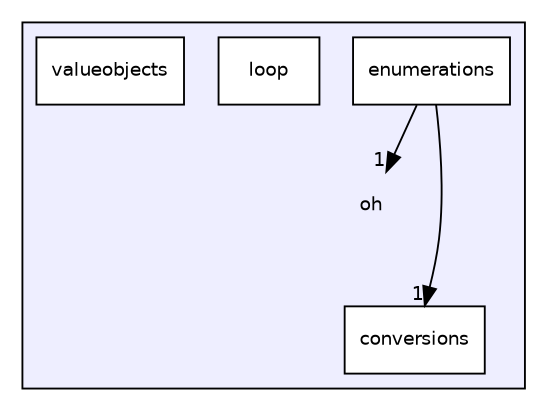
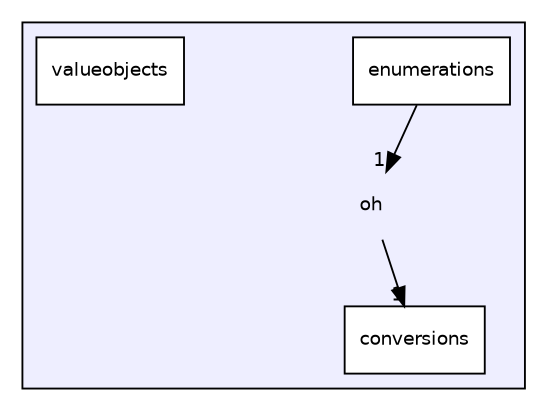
(269, 71) -> none
(442, 196) -> (390, 264)
